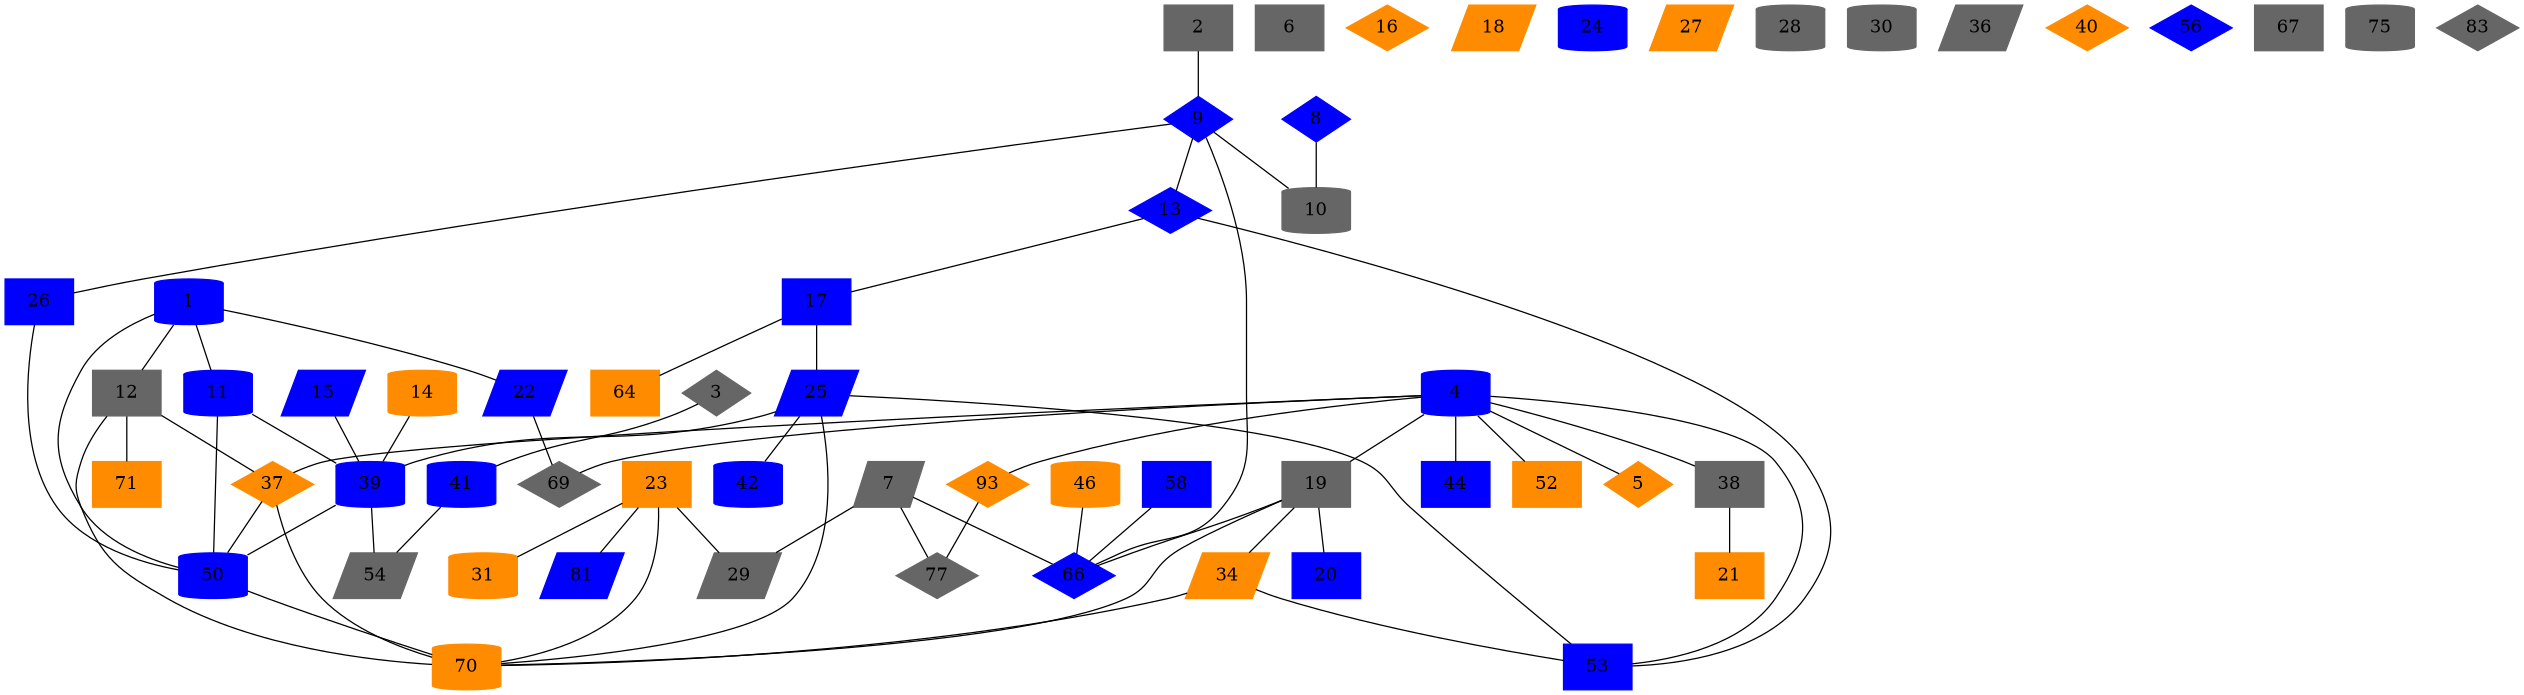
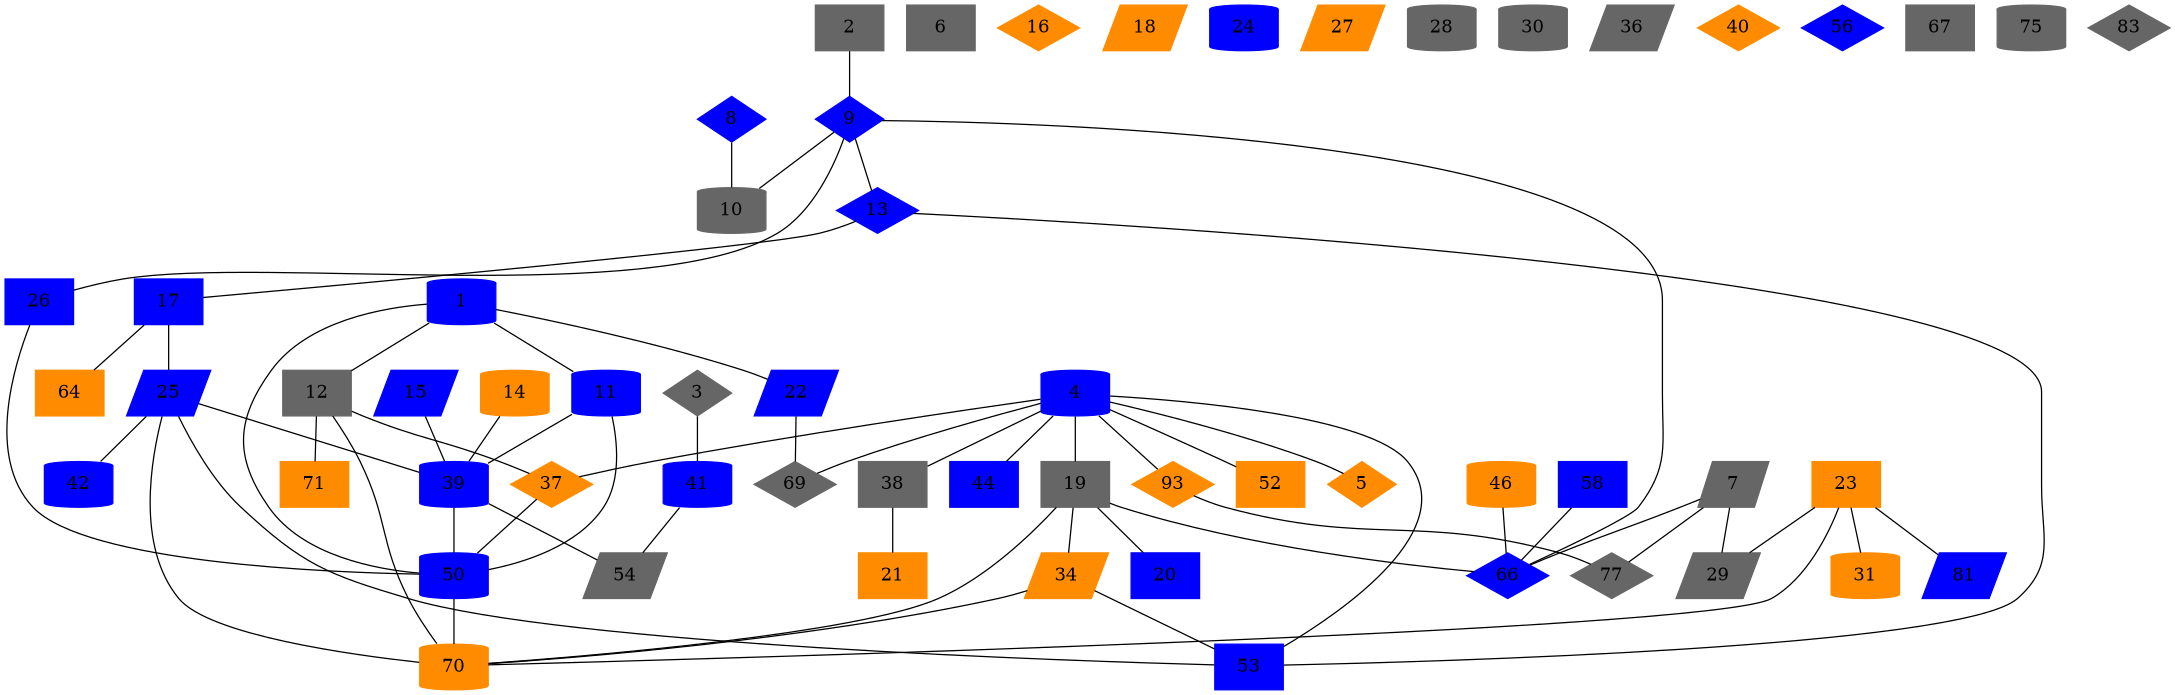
(330, 606) -> none
